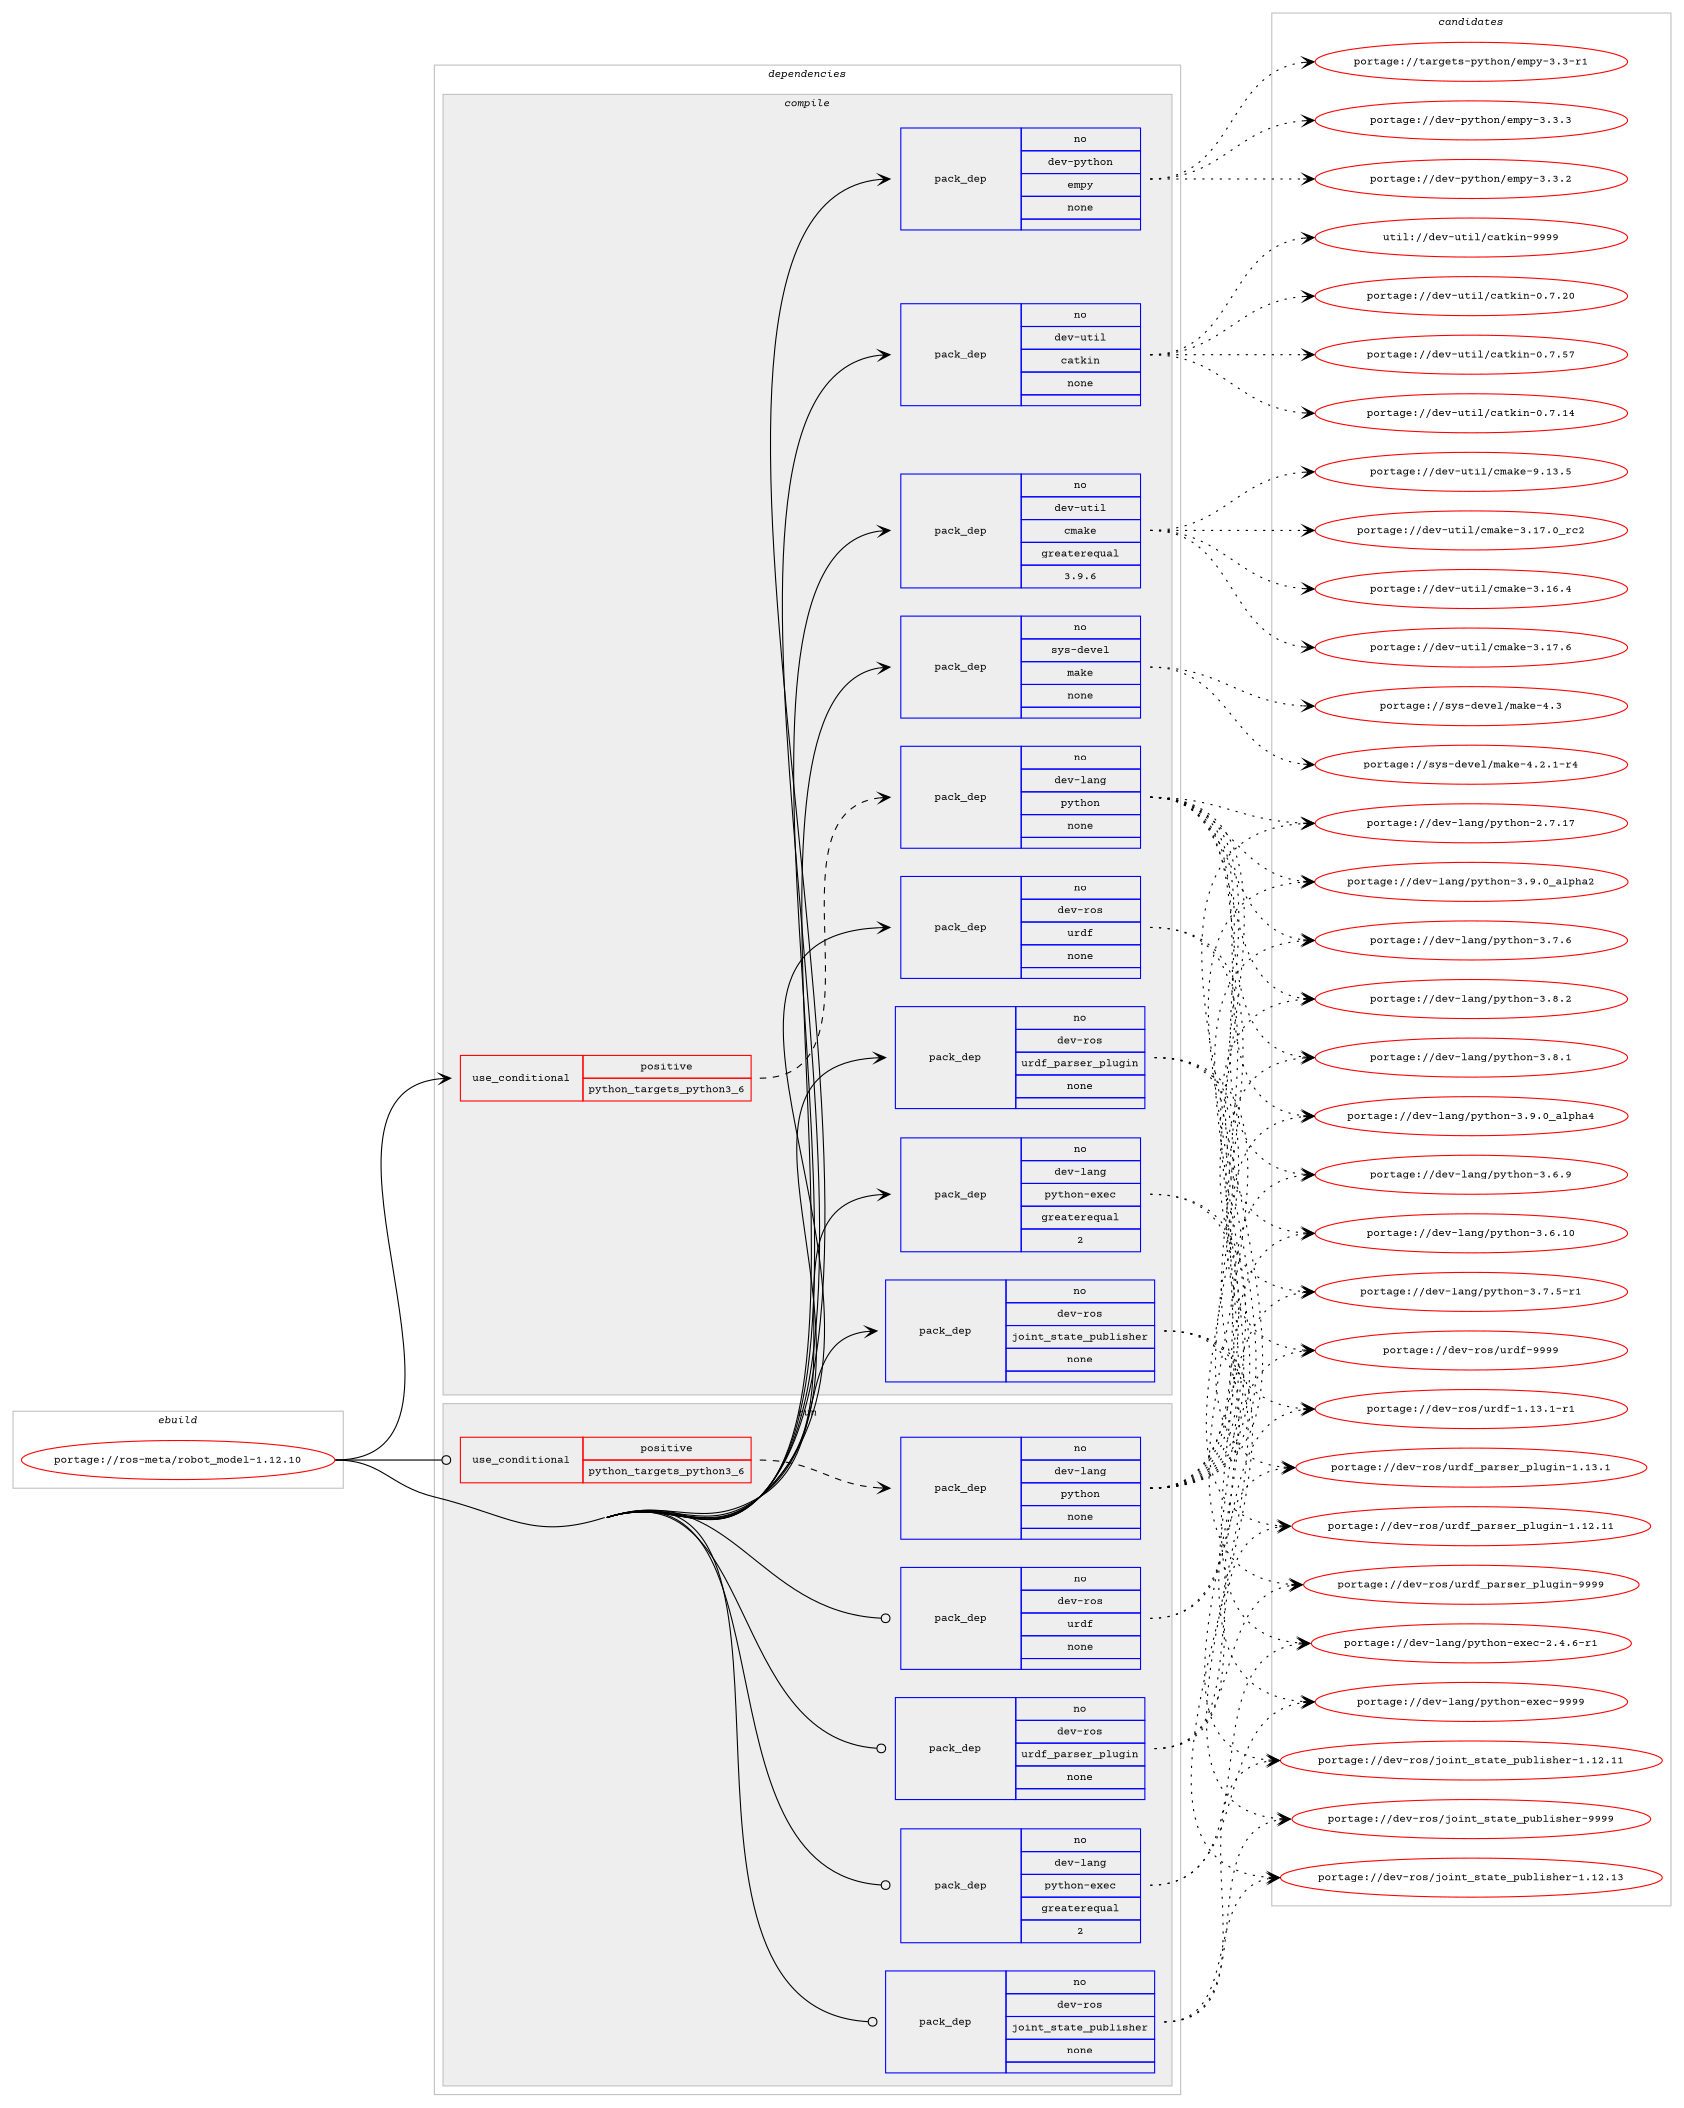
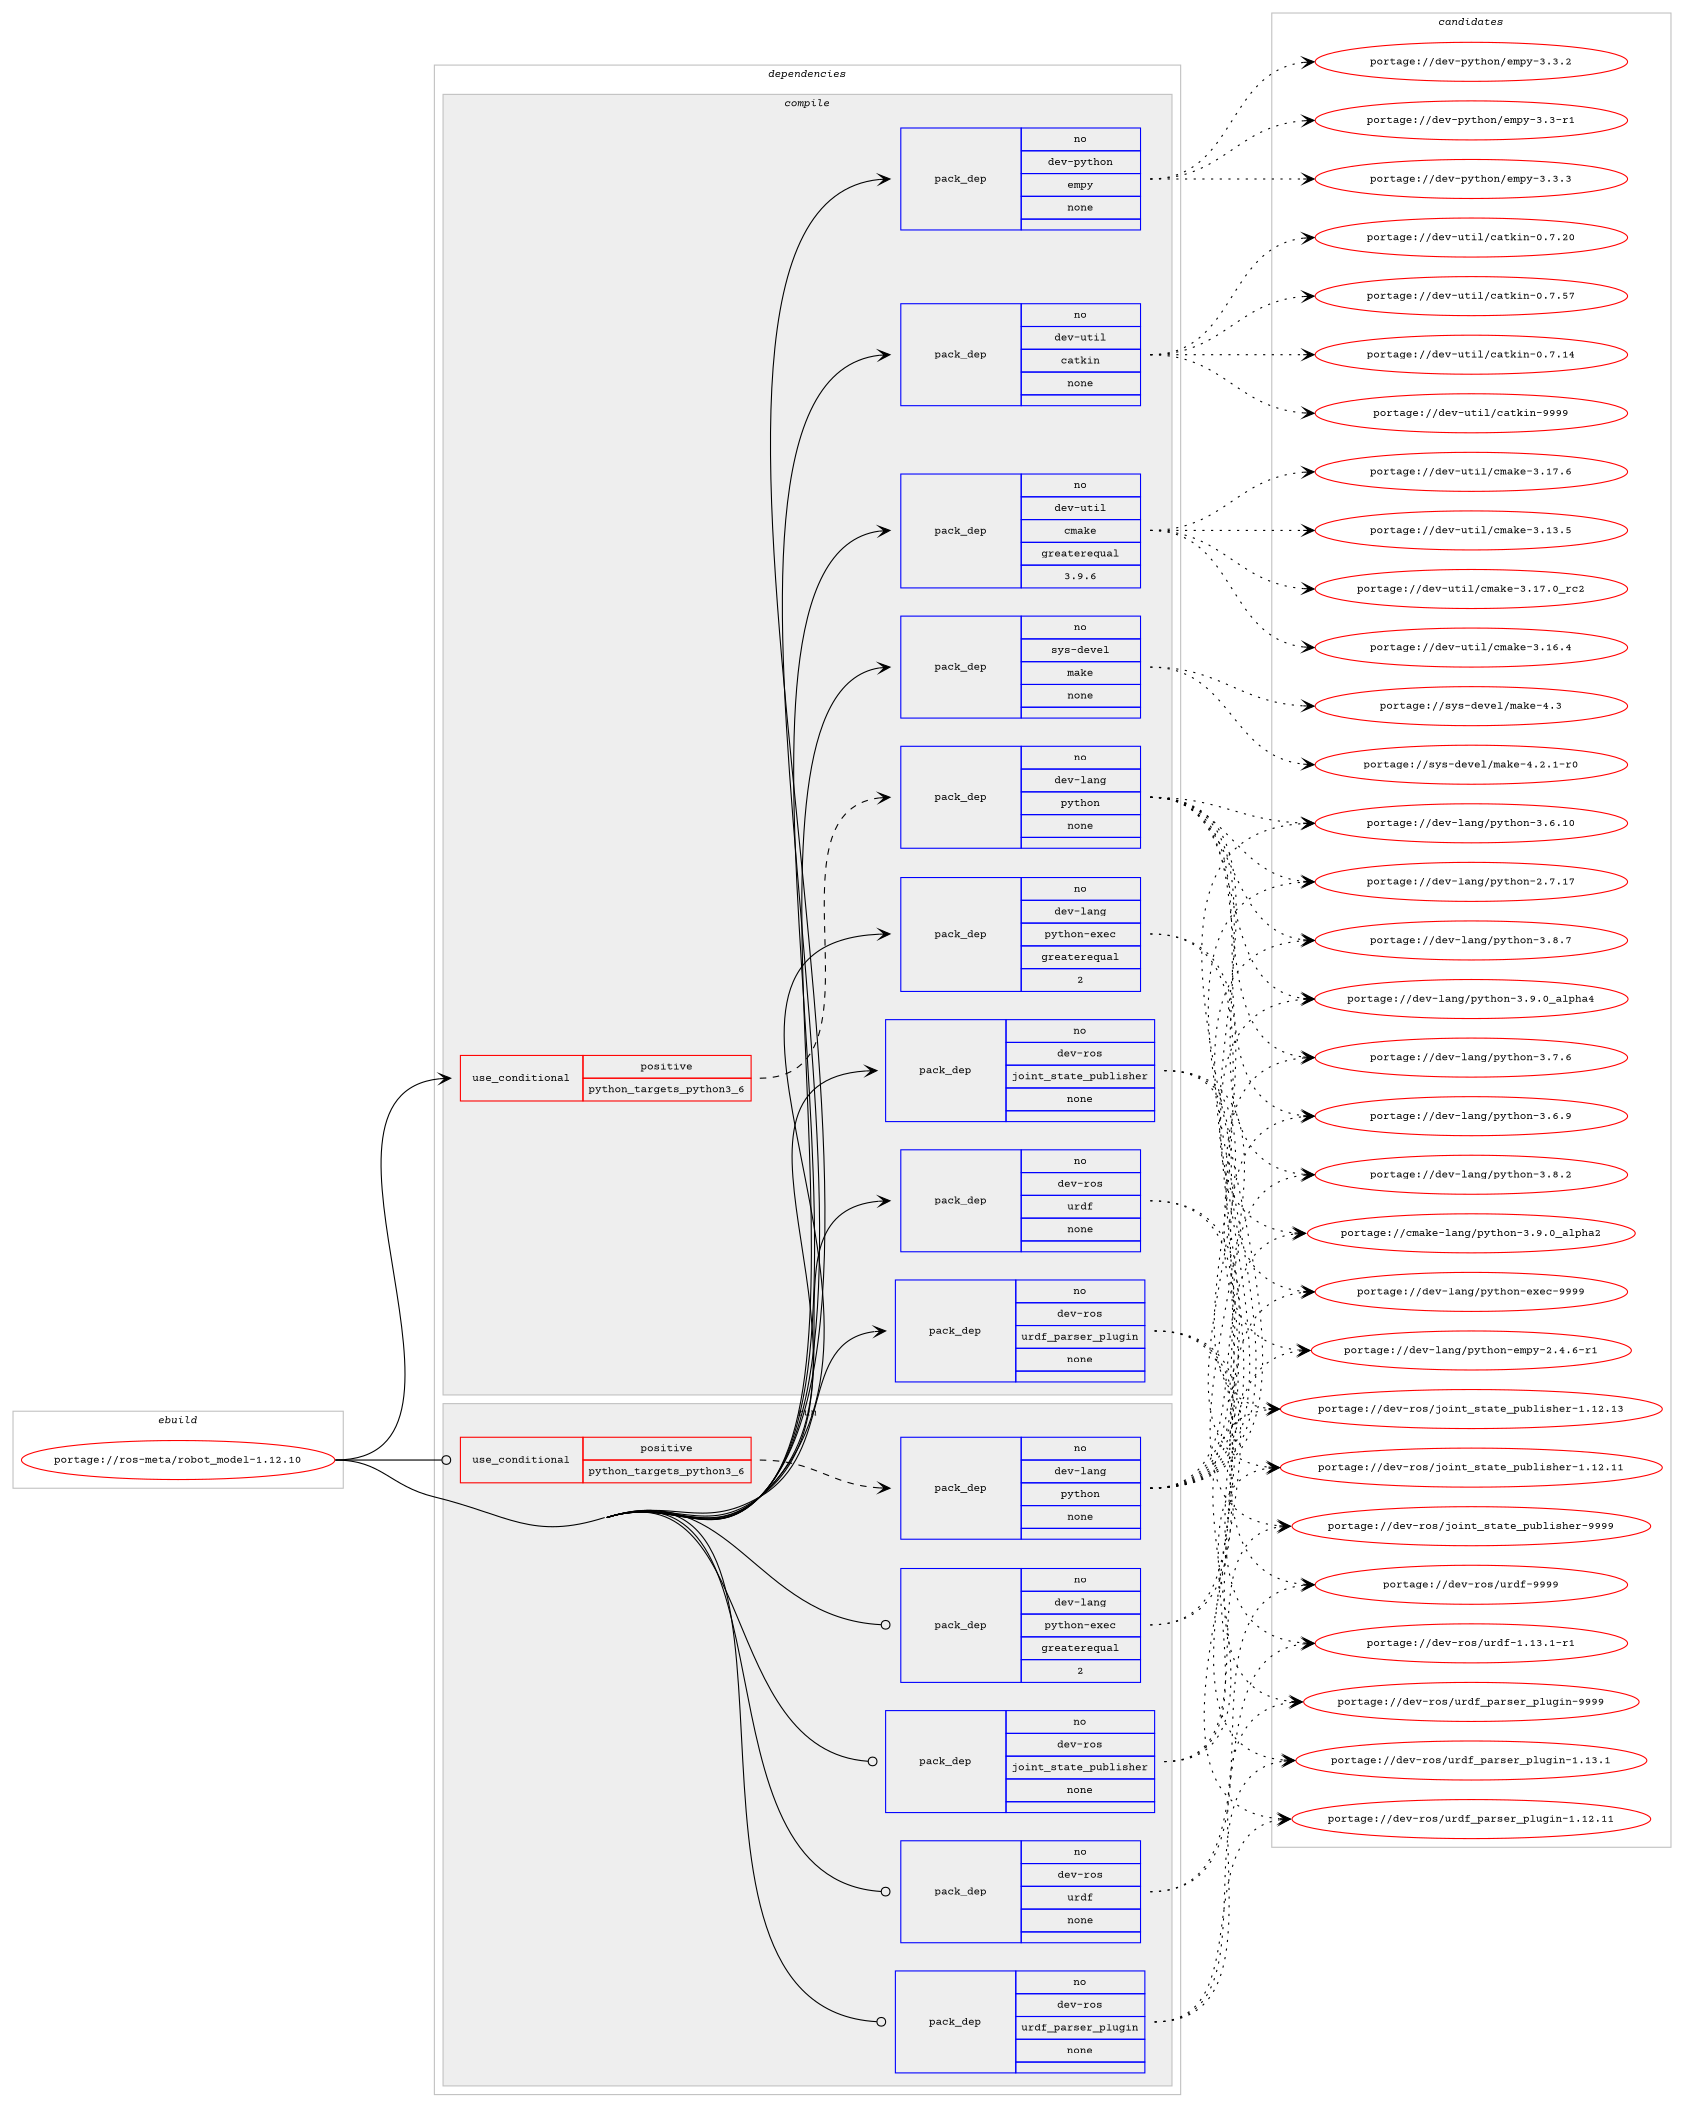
(1471, 62) -> (1471, 120)
(1471, 238) -> (1471, 413)
(1471, 472) -> (1471, 530)
(1471, 765) -> (1471, 765)
(1471, 882) -> (1471, 1233)
(1471, 1058) -> (1471, 940)
(1471, 1292) -> none
(1471, 1643) -> (1471, 1350)
